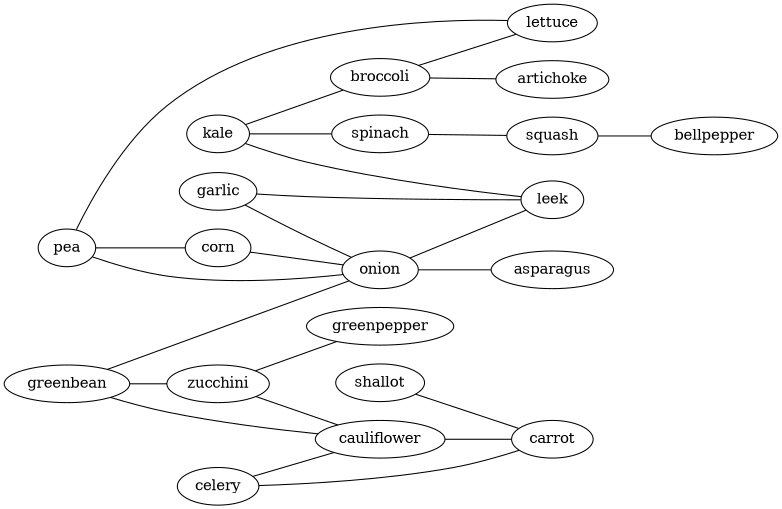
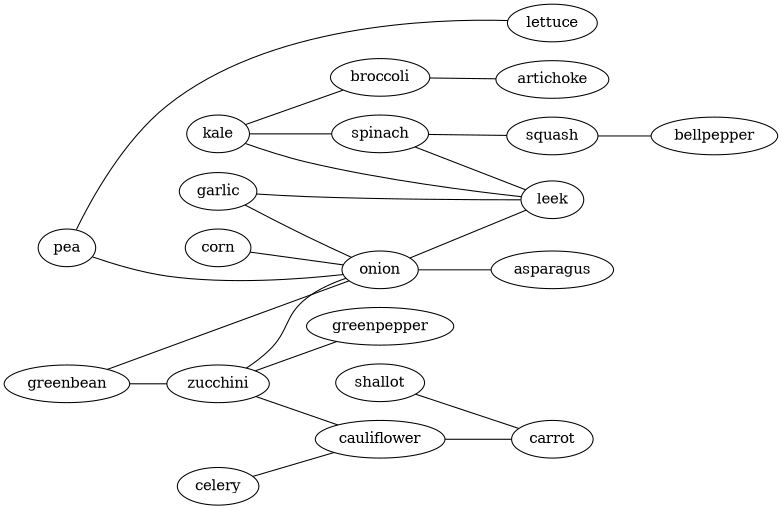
(467, 50) -> none
none -> (470, 168)
(141, 248) -> none
none -> (291, 317)
(213, 420) -> none
(390, 477) -> none
